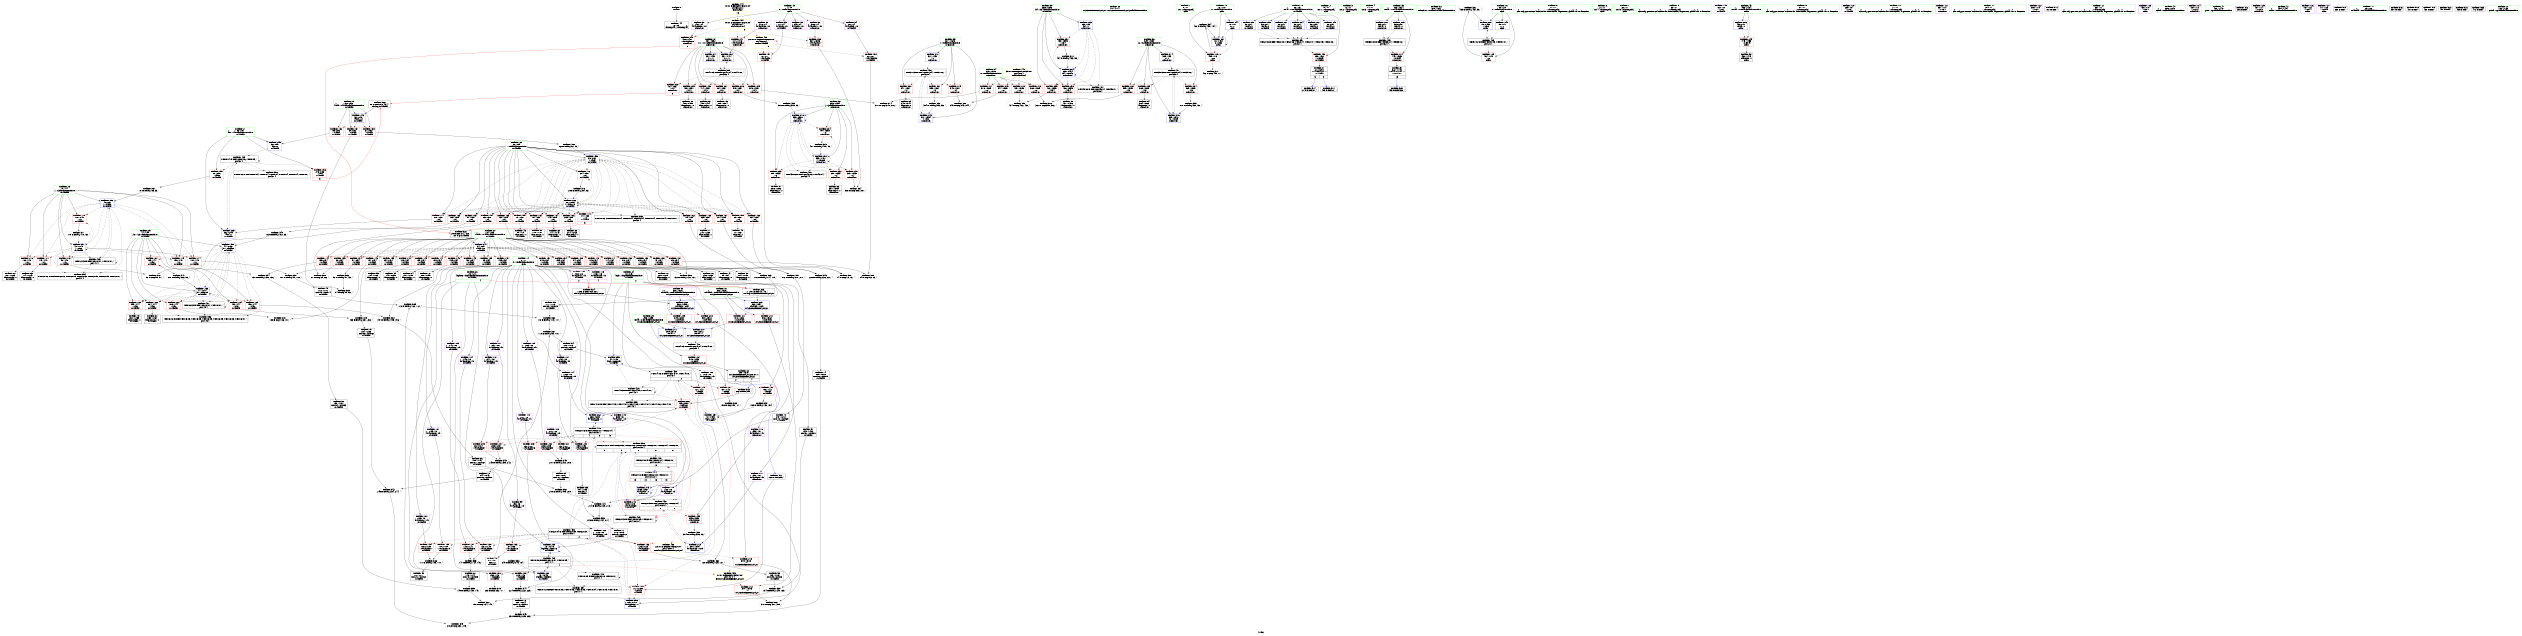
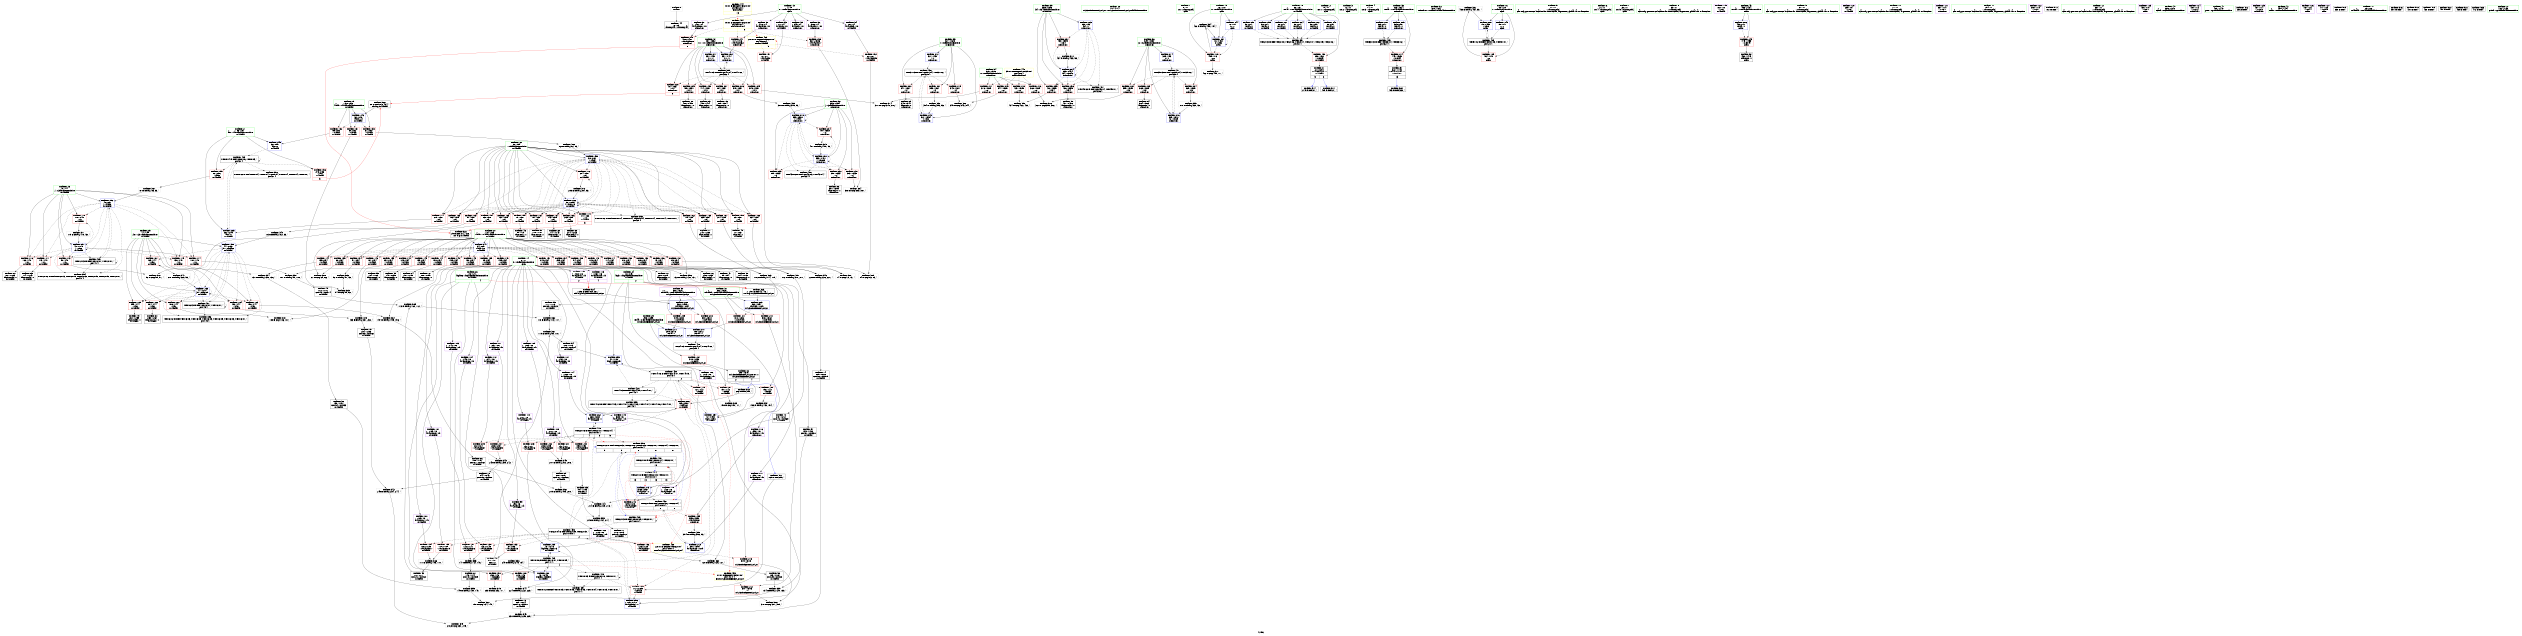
none -> (777, 17)
(776, 190) -> none
(581, 348) -> (540, 345)
